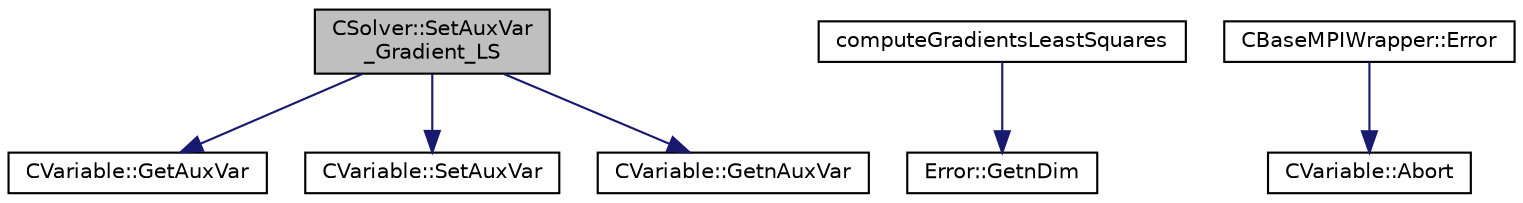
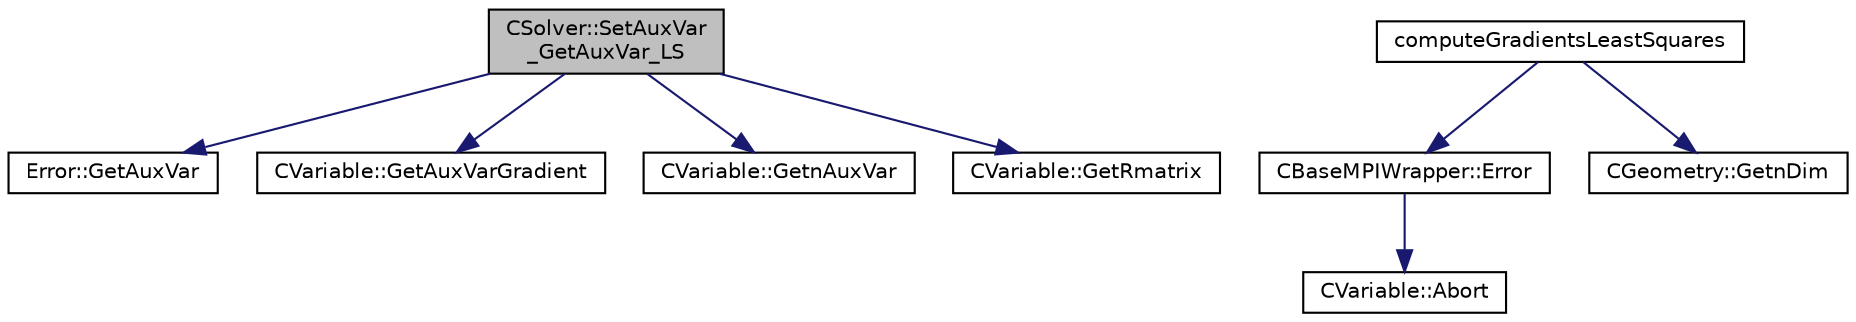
(432, 42) -> (606, 42)
none -> (1491, 100)
(138, 173) -> (113, 173)
(432, 173) -> (431, 173)
(1002, 173) -> (1718, 173)
none -> (1087, 173)
